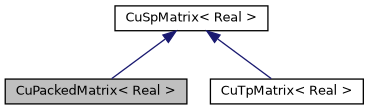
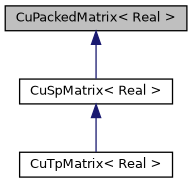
(138, 59) -> (96, 62)
